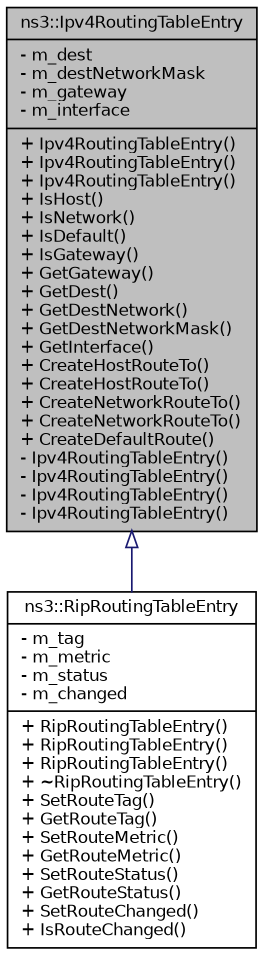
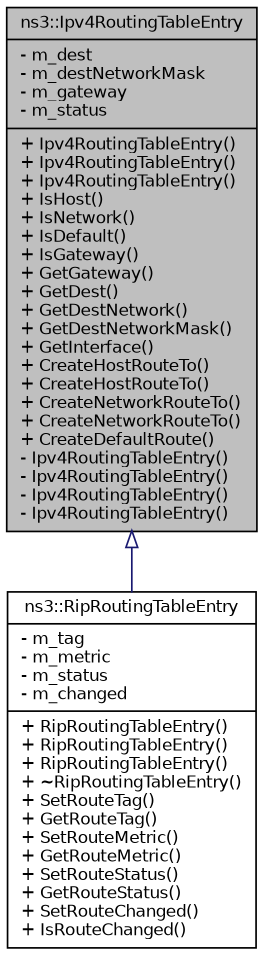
(76, 111) -> (64, 111)
